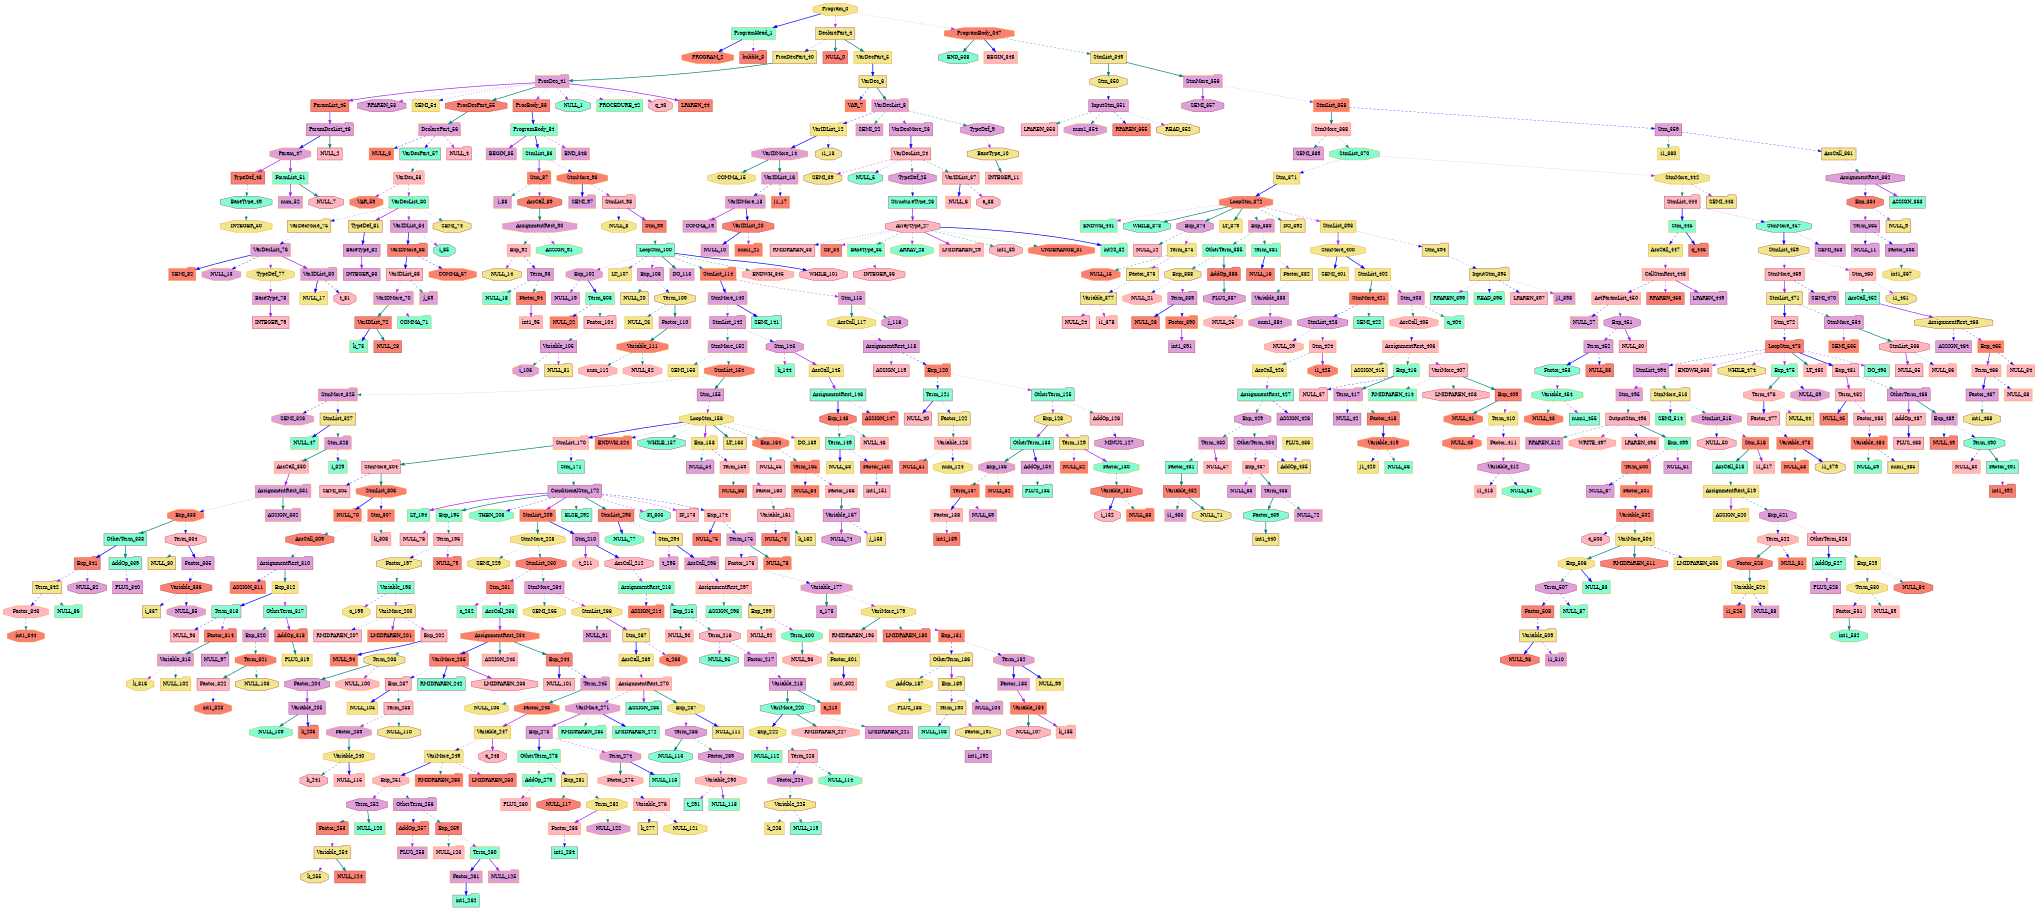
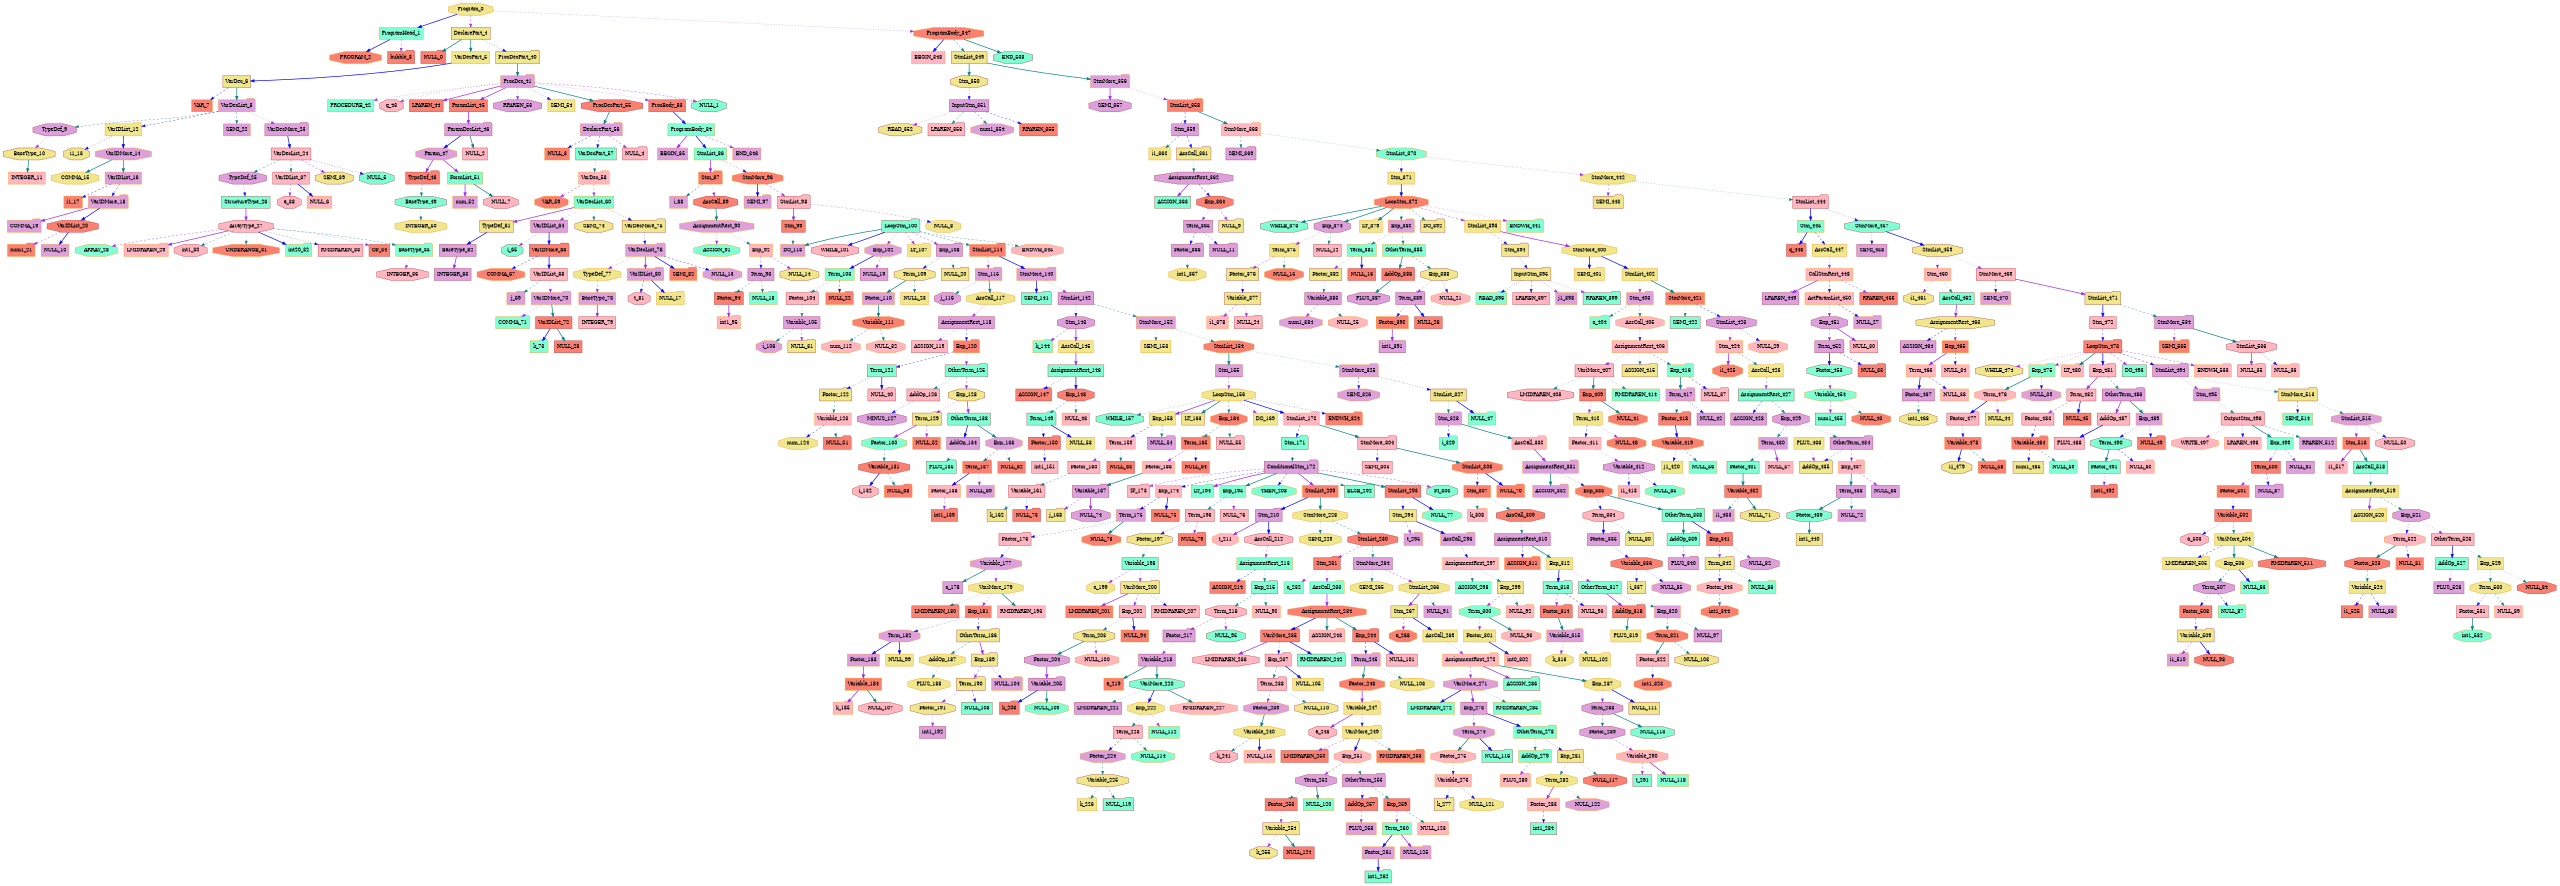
(1839, 154) -> (1194, 154)
(655, 237) -> (793, 237)
(600, 299) -> (840, 274)
(777, 564) -> (1101, 540)
(1750, 574) -> (2367, 574)
(465, 840) -> (1397, 815)
